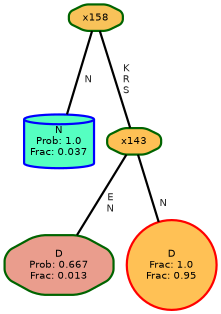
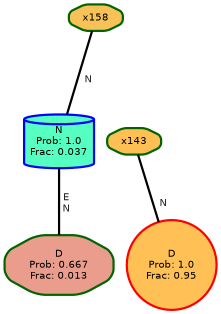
(115, 79) -> none
(102, 195) -> (59, 202)
(172, 265) -> (172, 265)
